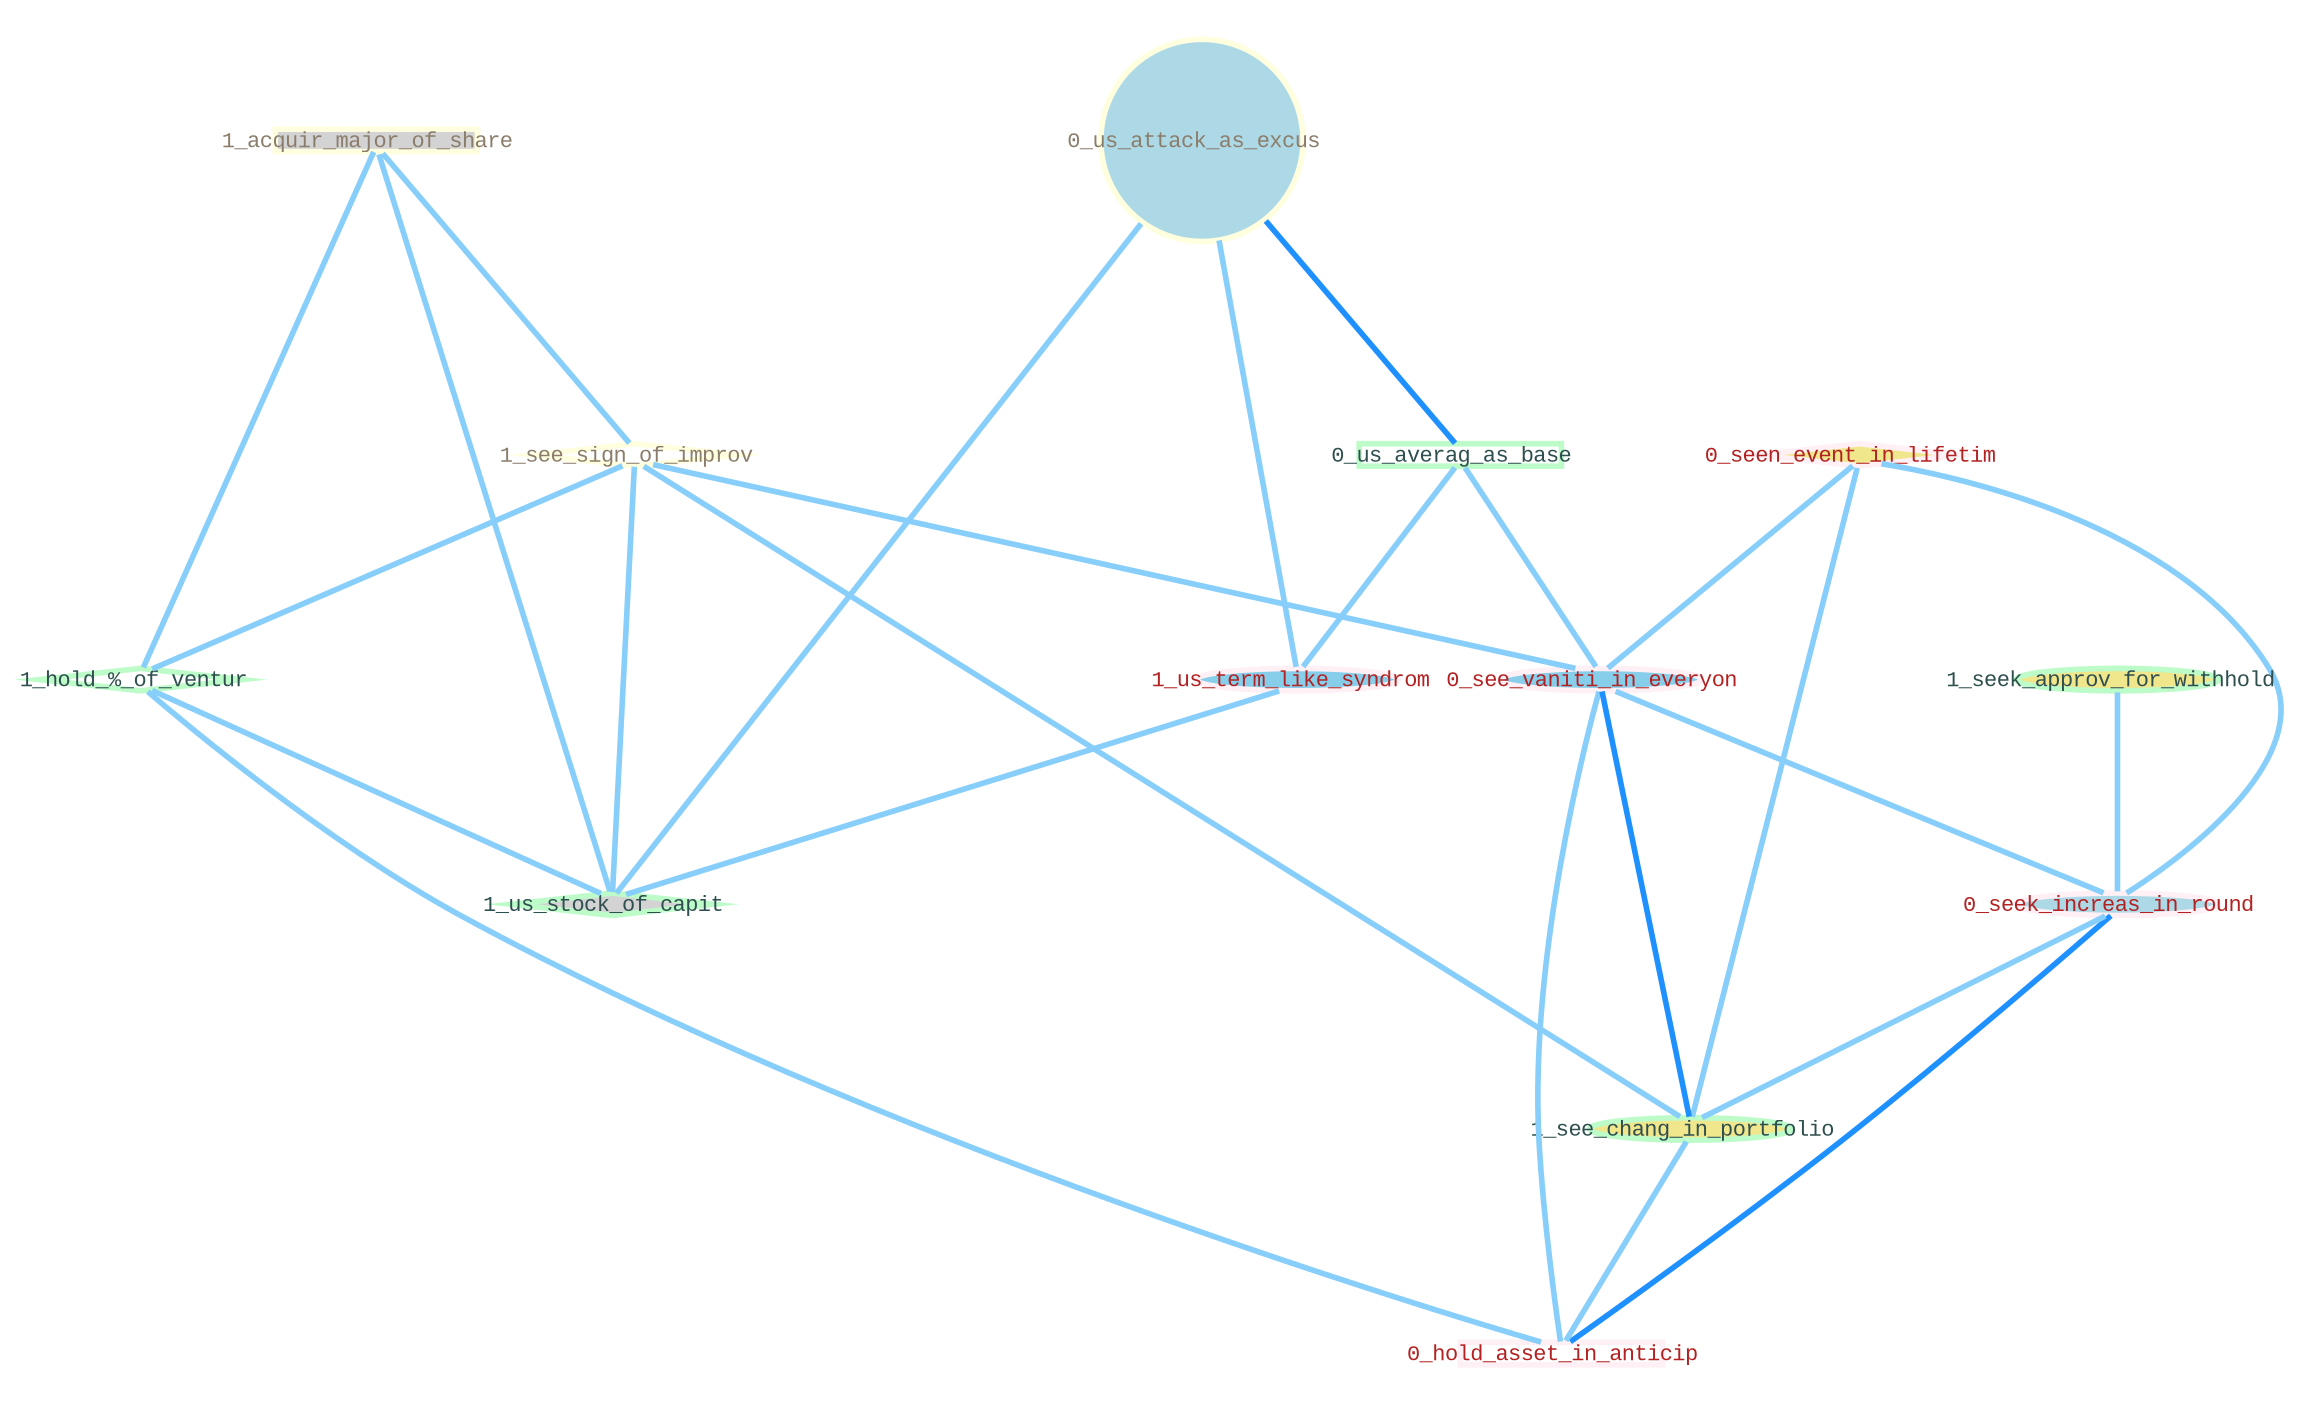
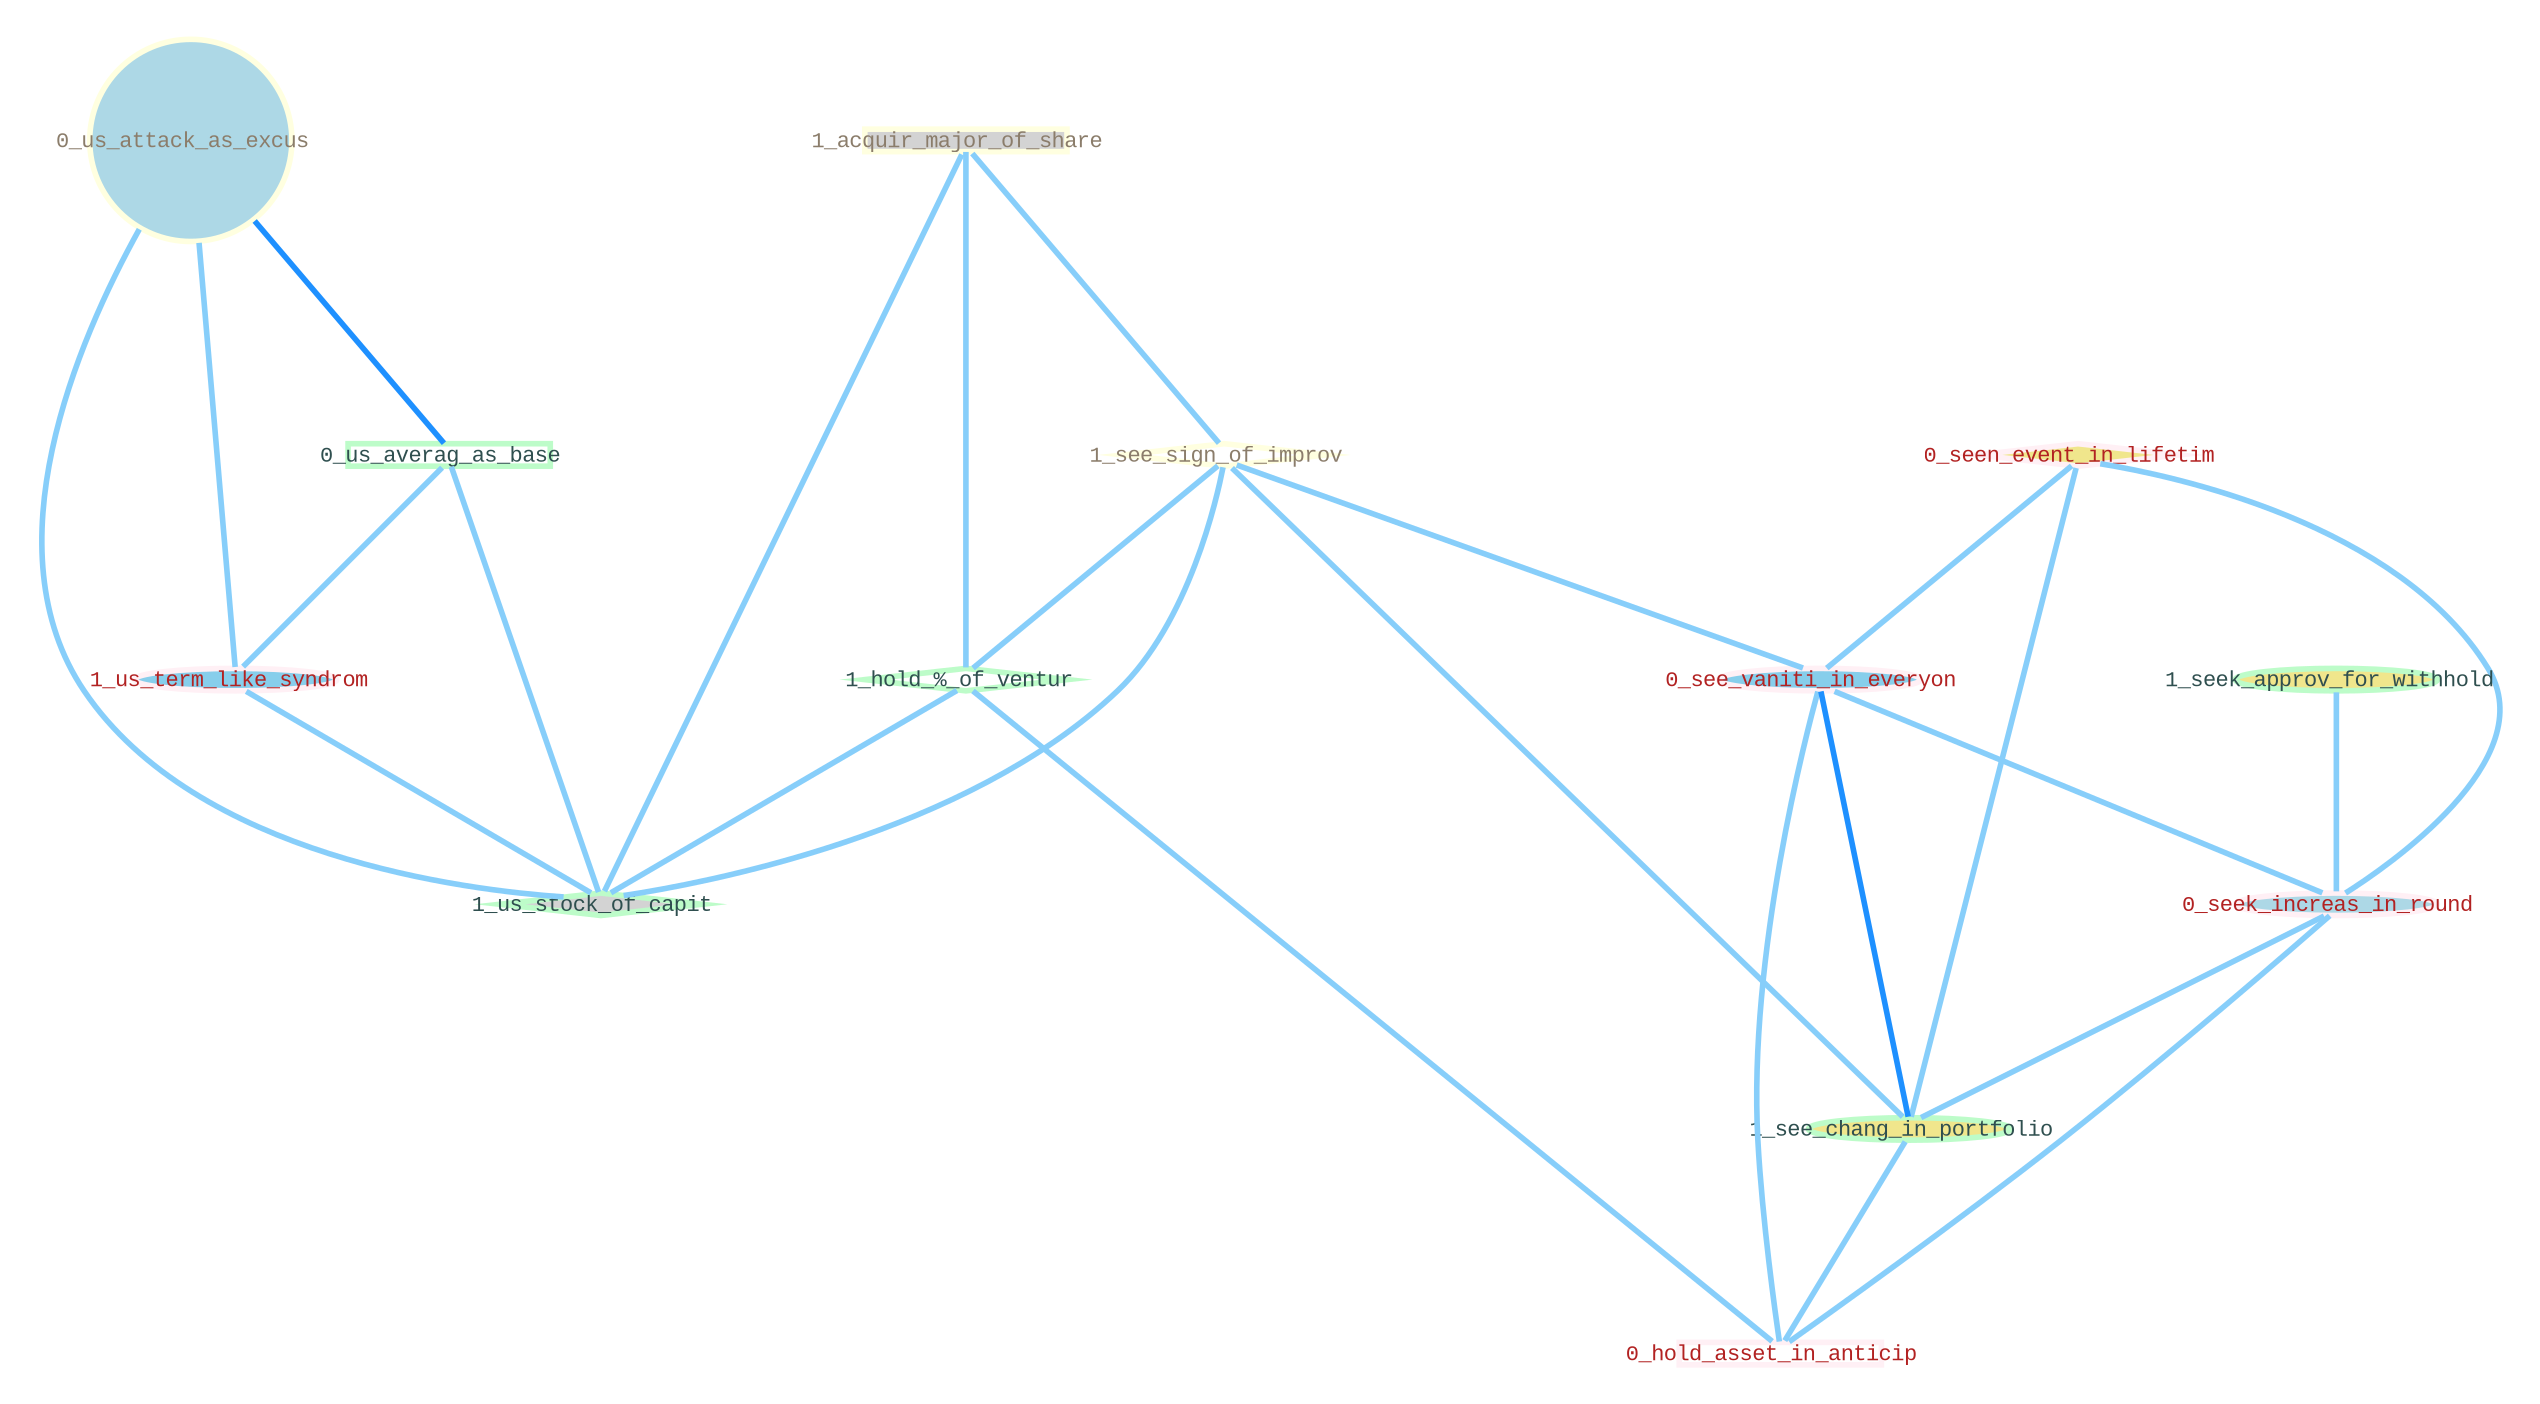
(1530, 567) -> (525, 679)
(1847, 1137) -> (2066, 1137)
